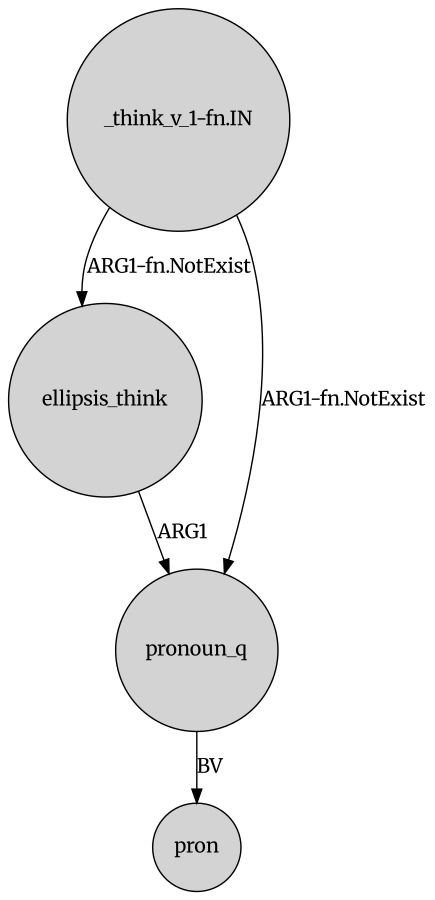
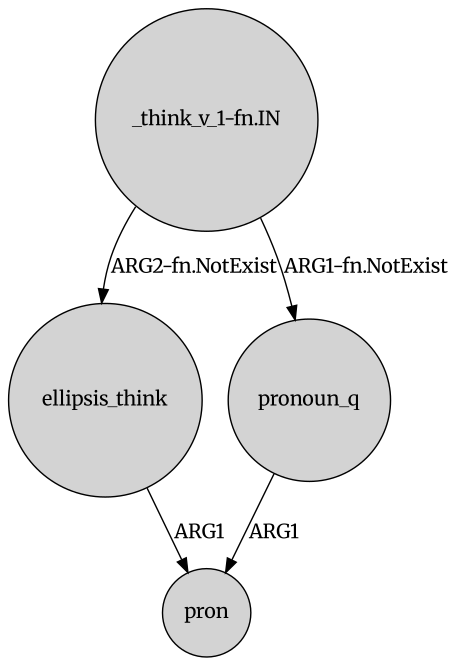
(169, 267) -> (194, 267)
(151, 526) -> (164, 524)
(210, 768) -> (274, 533)
